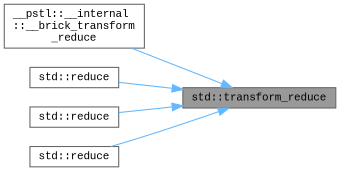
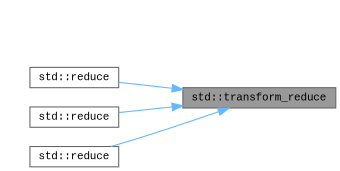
(74, 26) -> none
